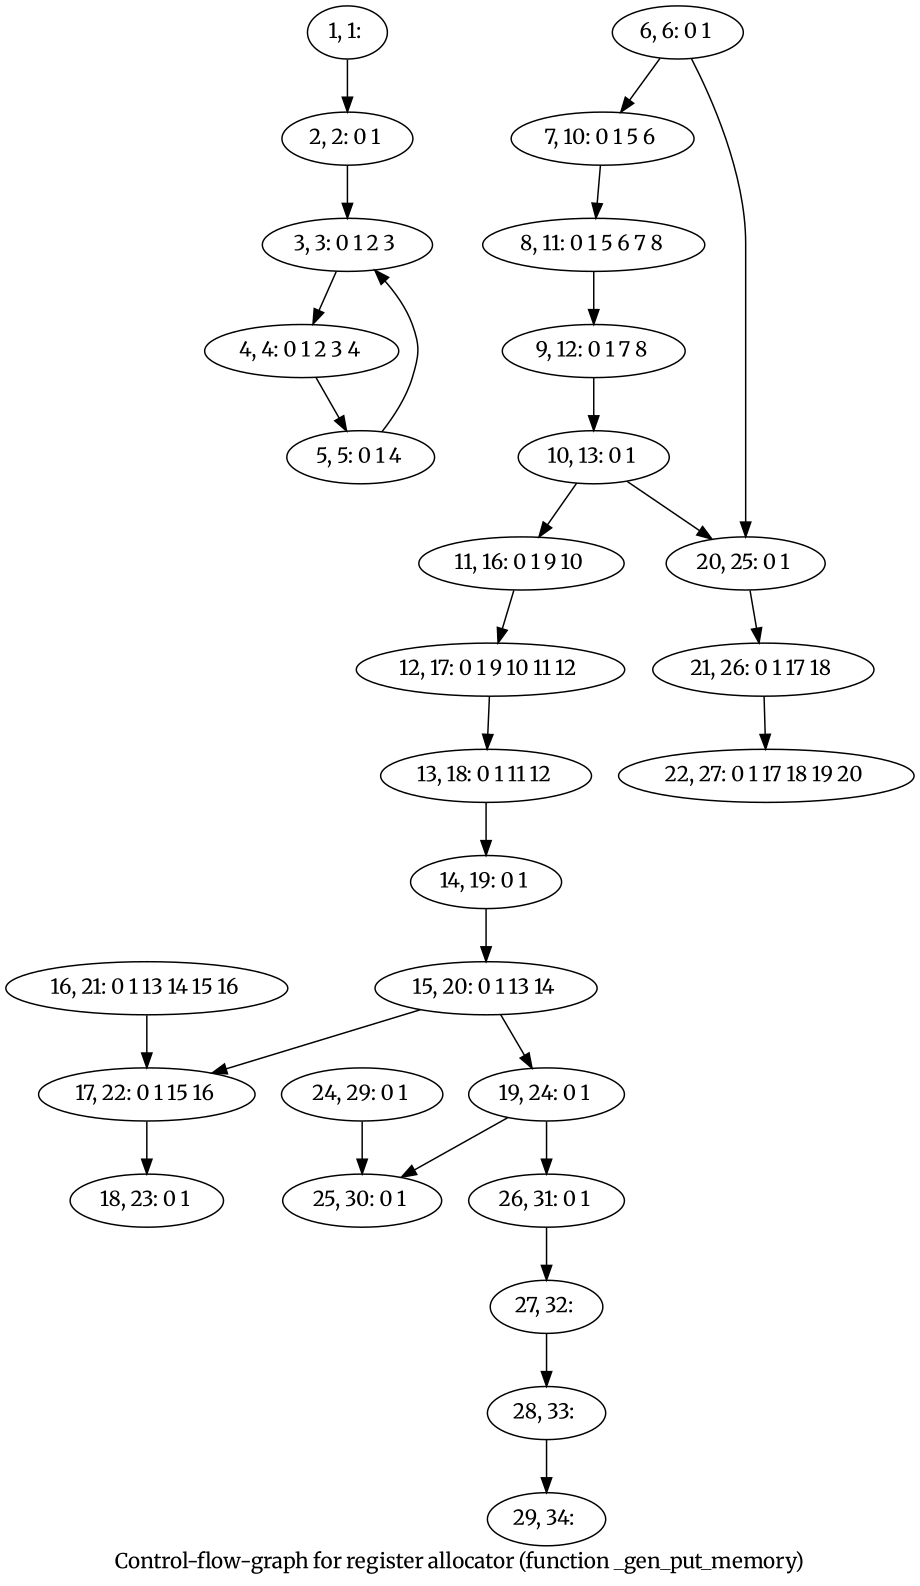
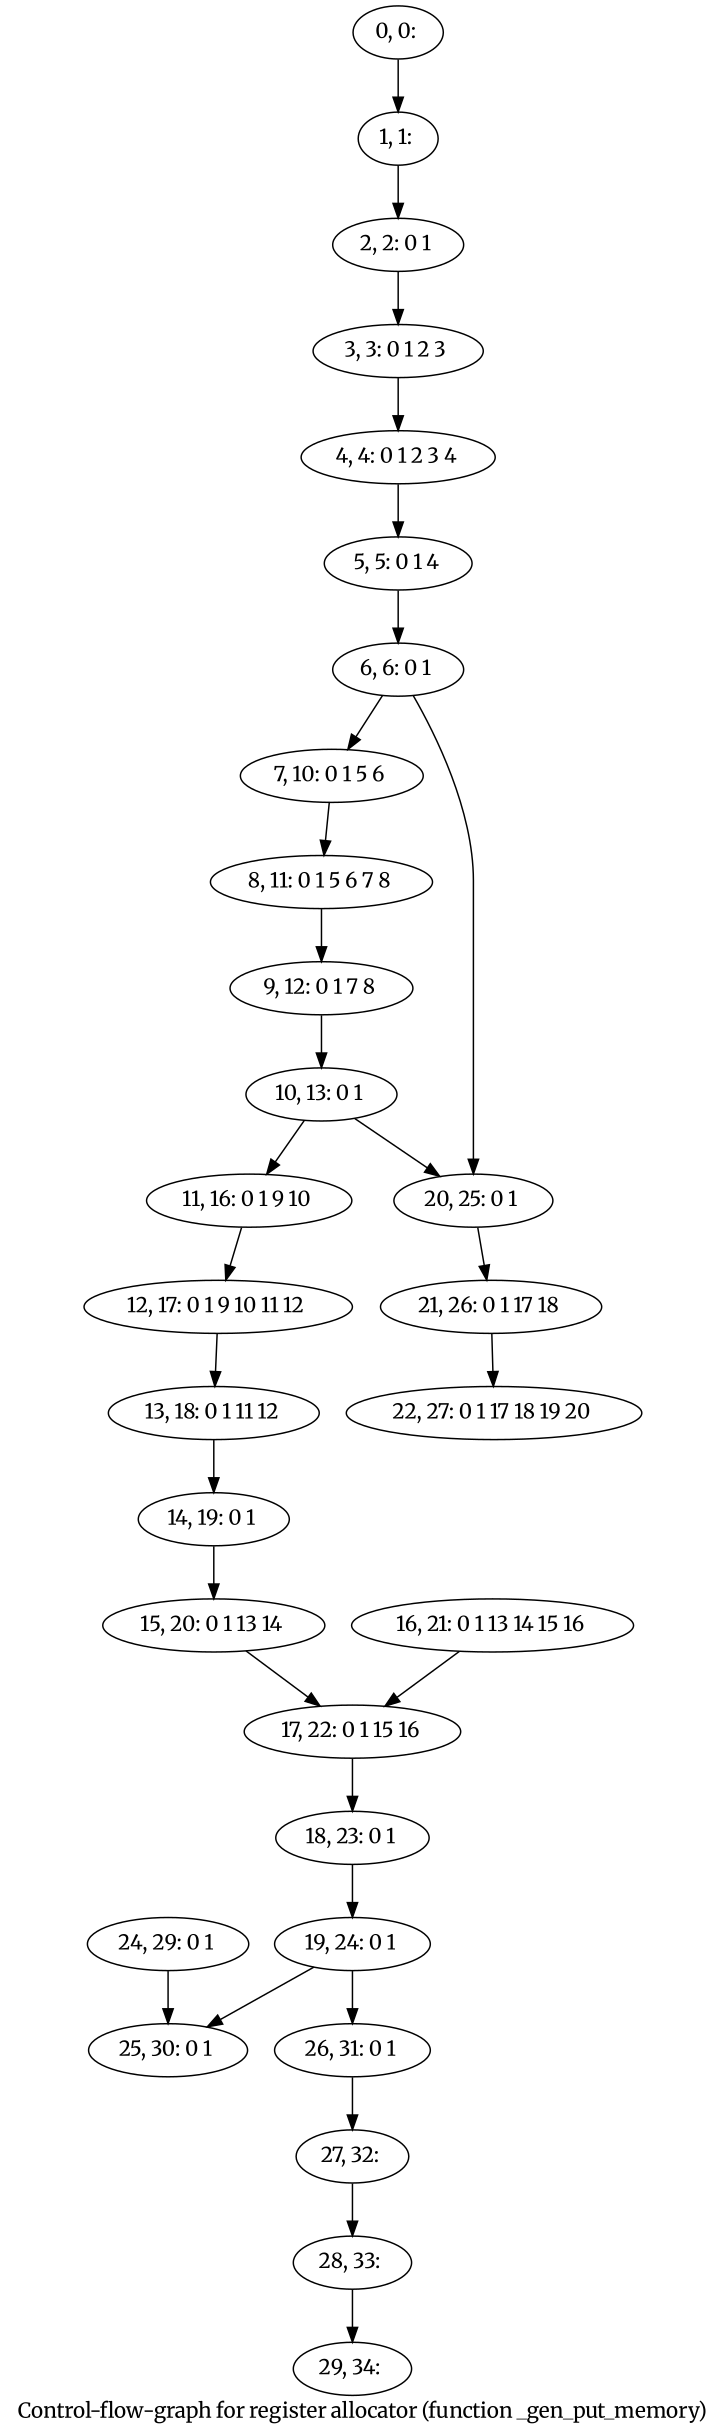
none -> (398, 32)
(417, 356) -> (398, 609)
(513, 1035) -> (352, 1884)
